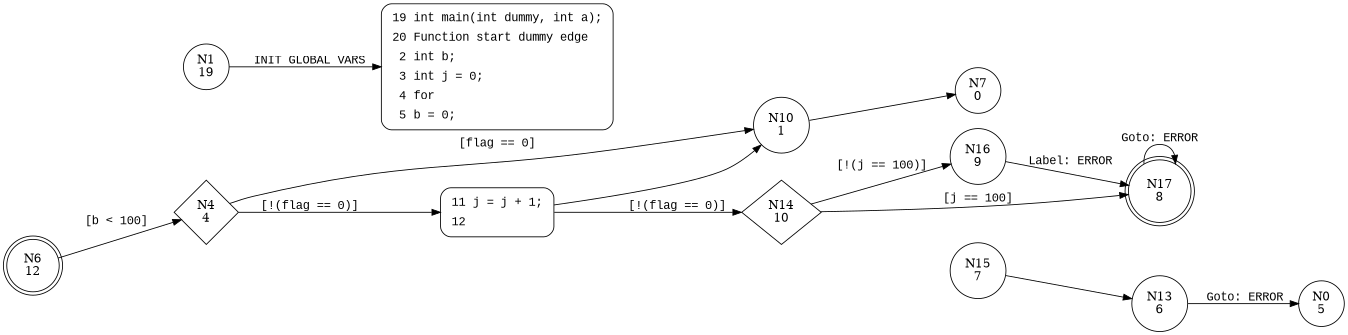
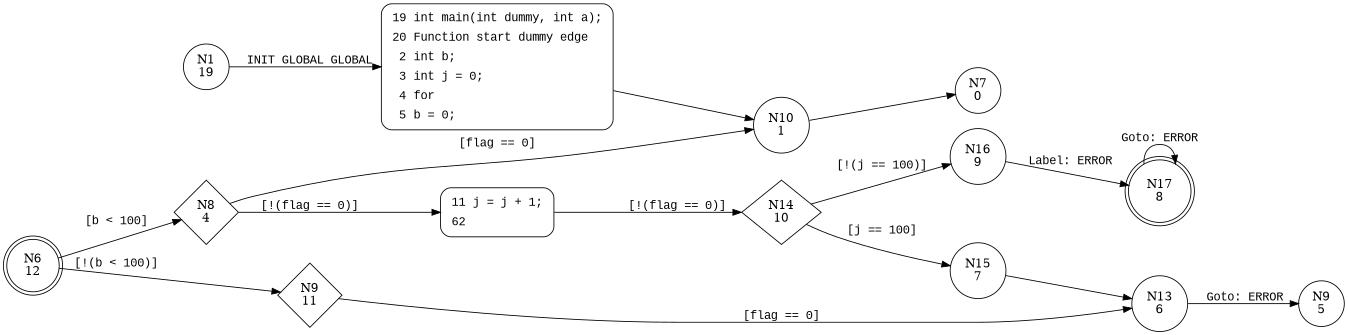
(310, 60) -> (310, 60)
(658, 188) -> (679, 104)
(970, 207) -> (873, 248)
(206, 212) -> (206, 212)
(459, 222) -> (459, 222)
none -> (310, 295)
(1321, 304) -> (1321, 304)
